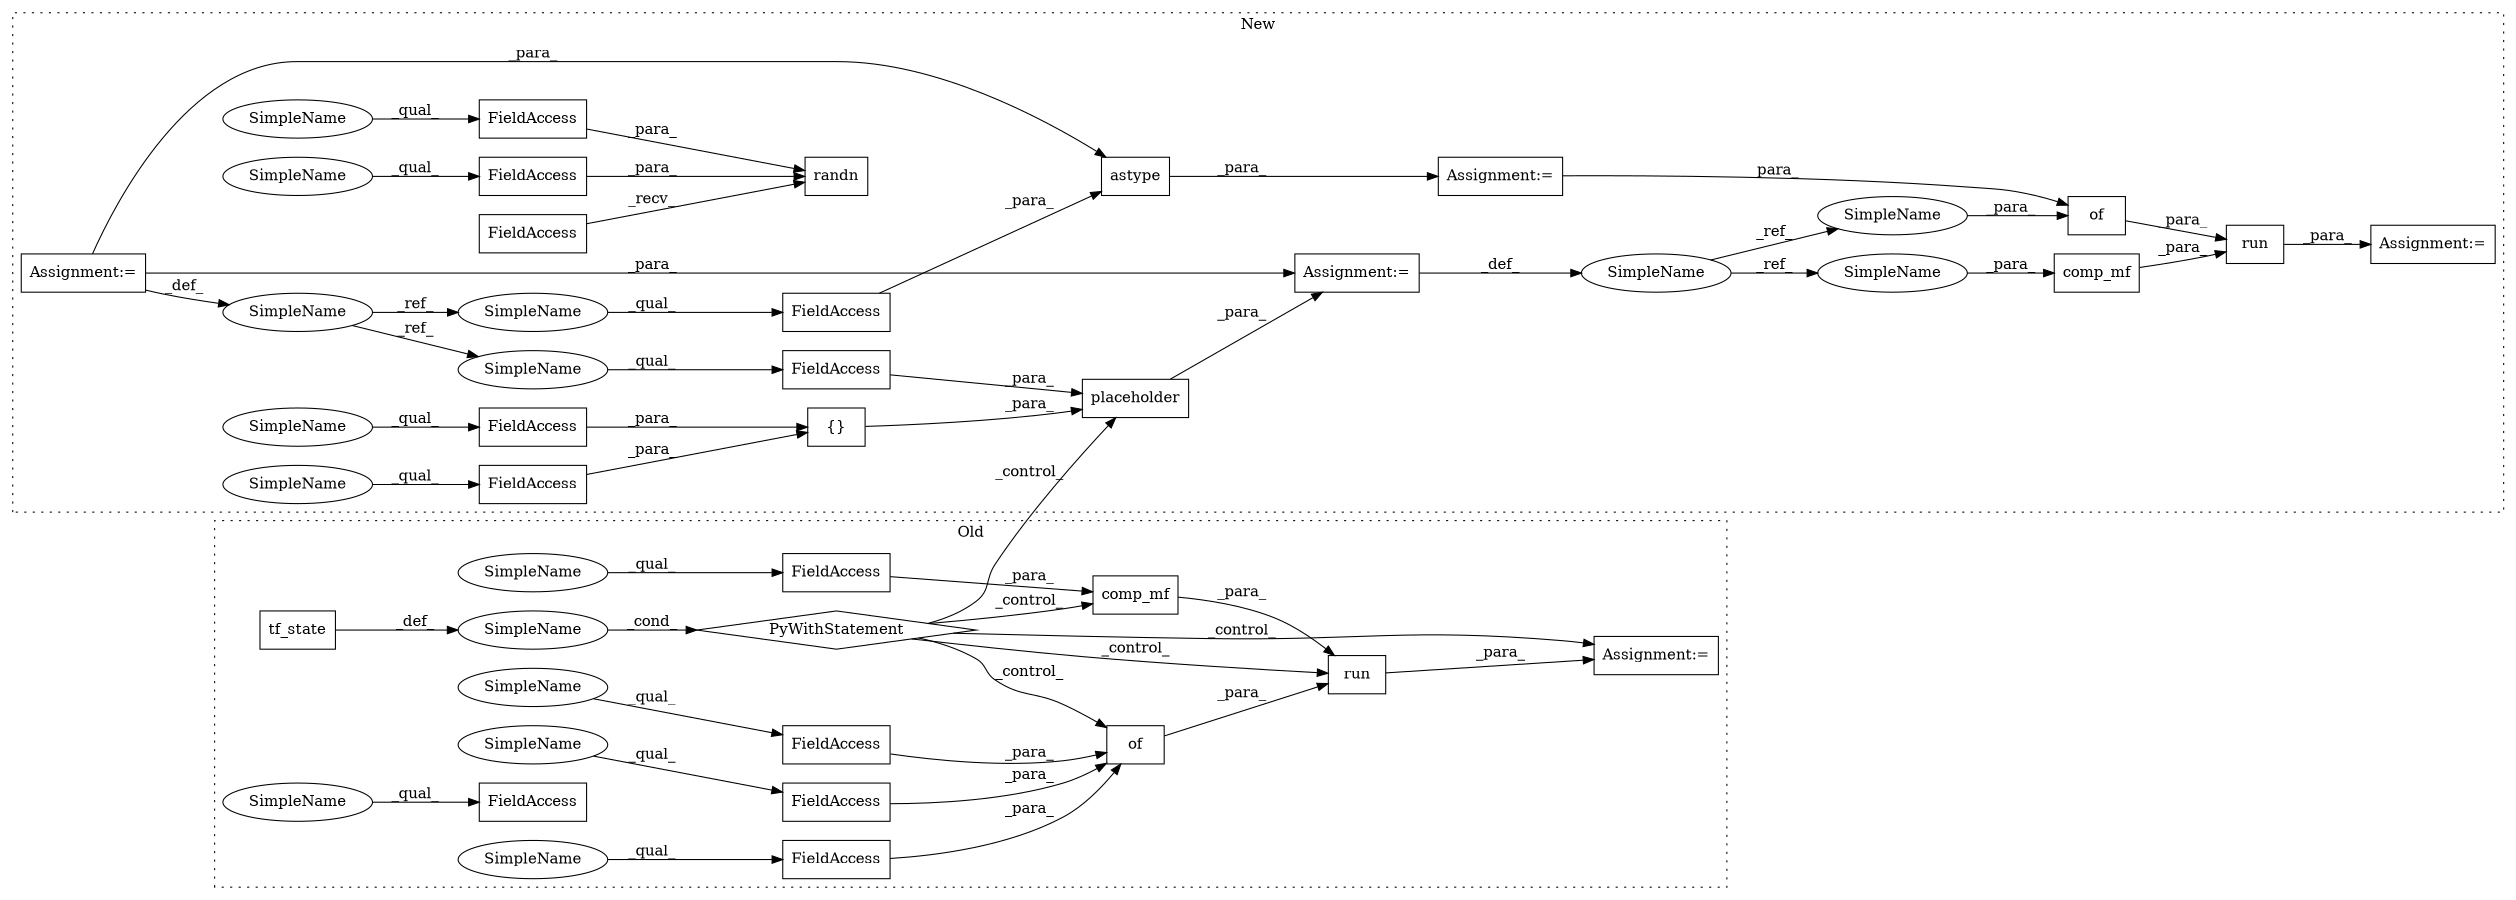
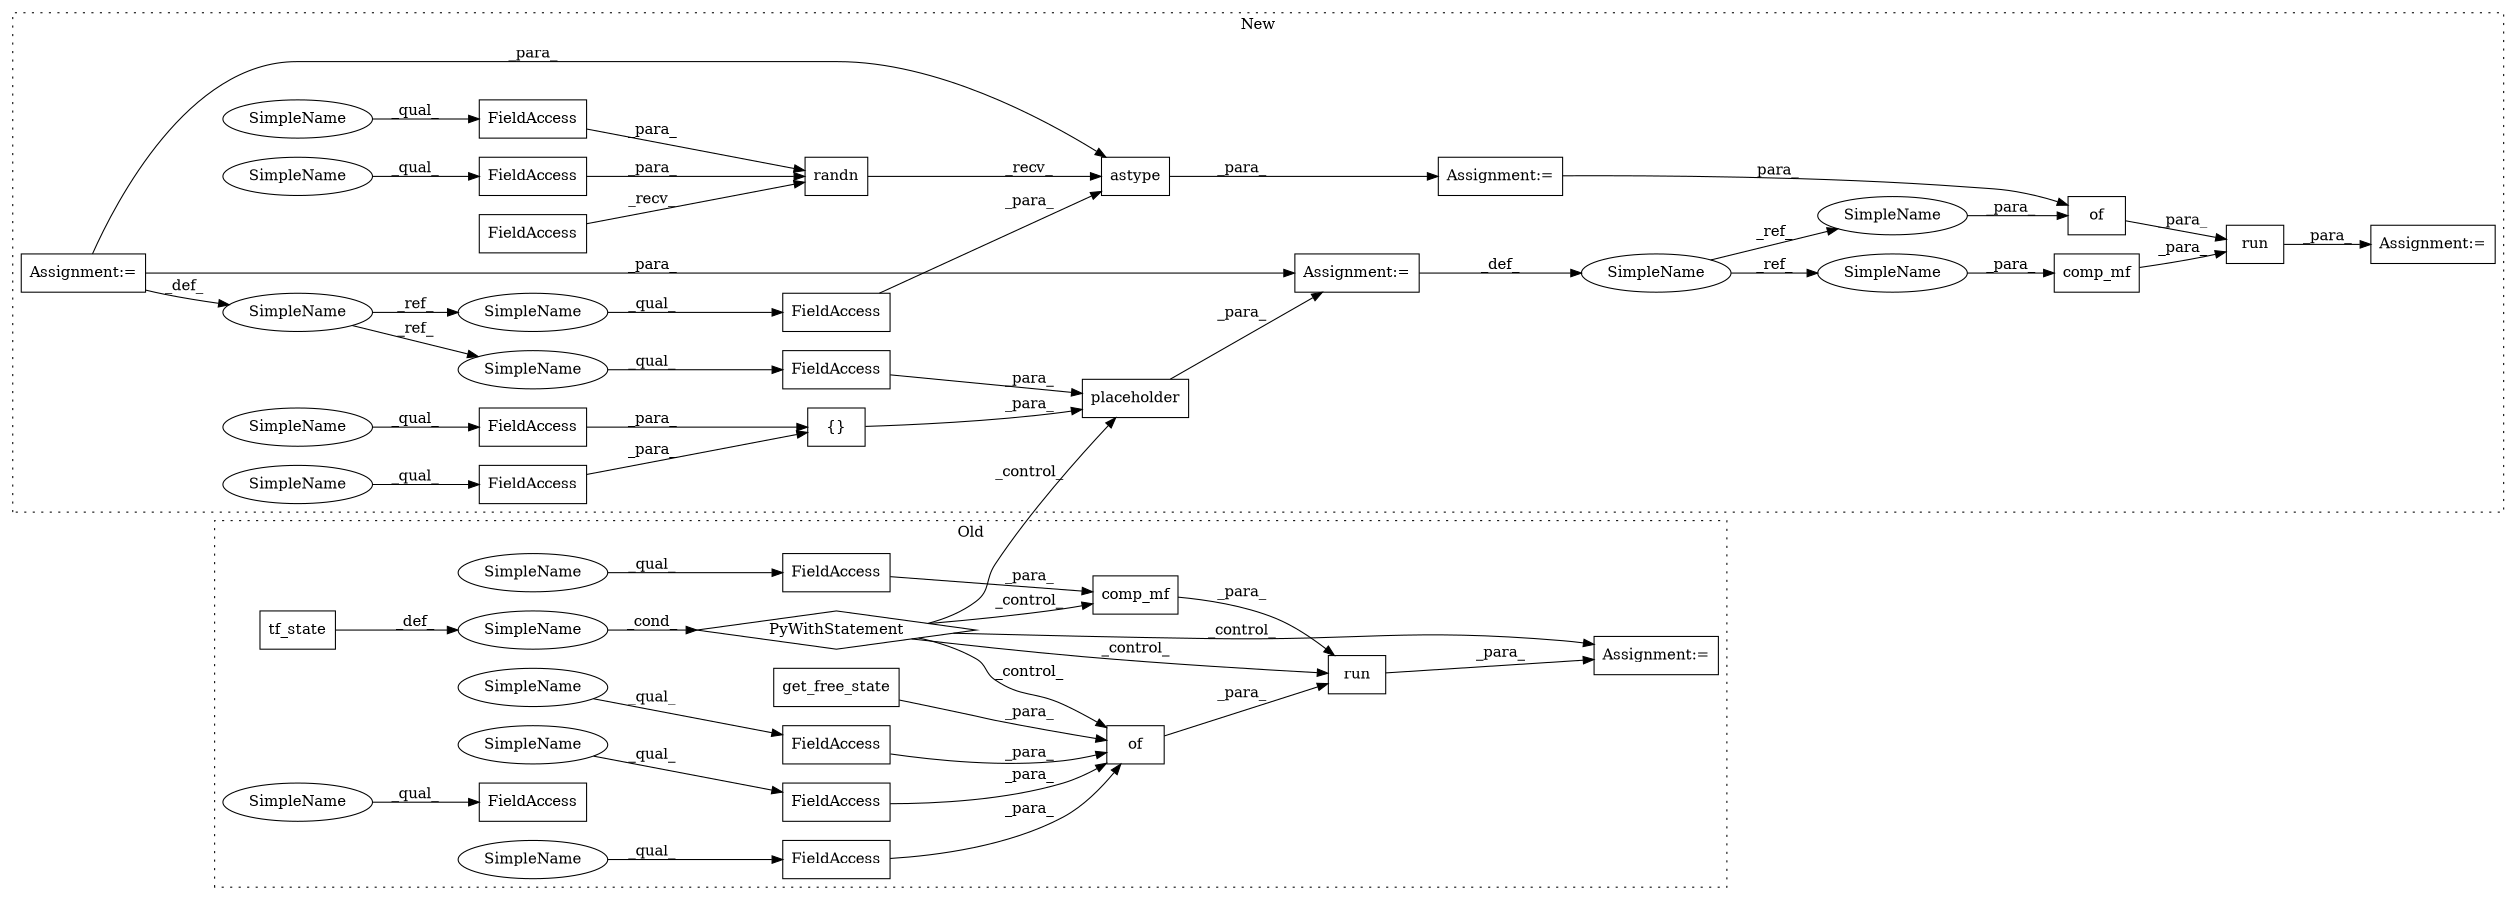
none -> (979, 176)
none -> (836, 687)
